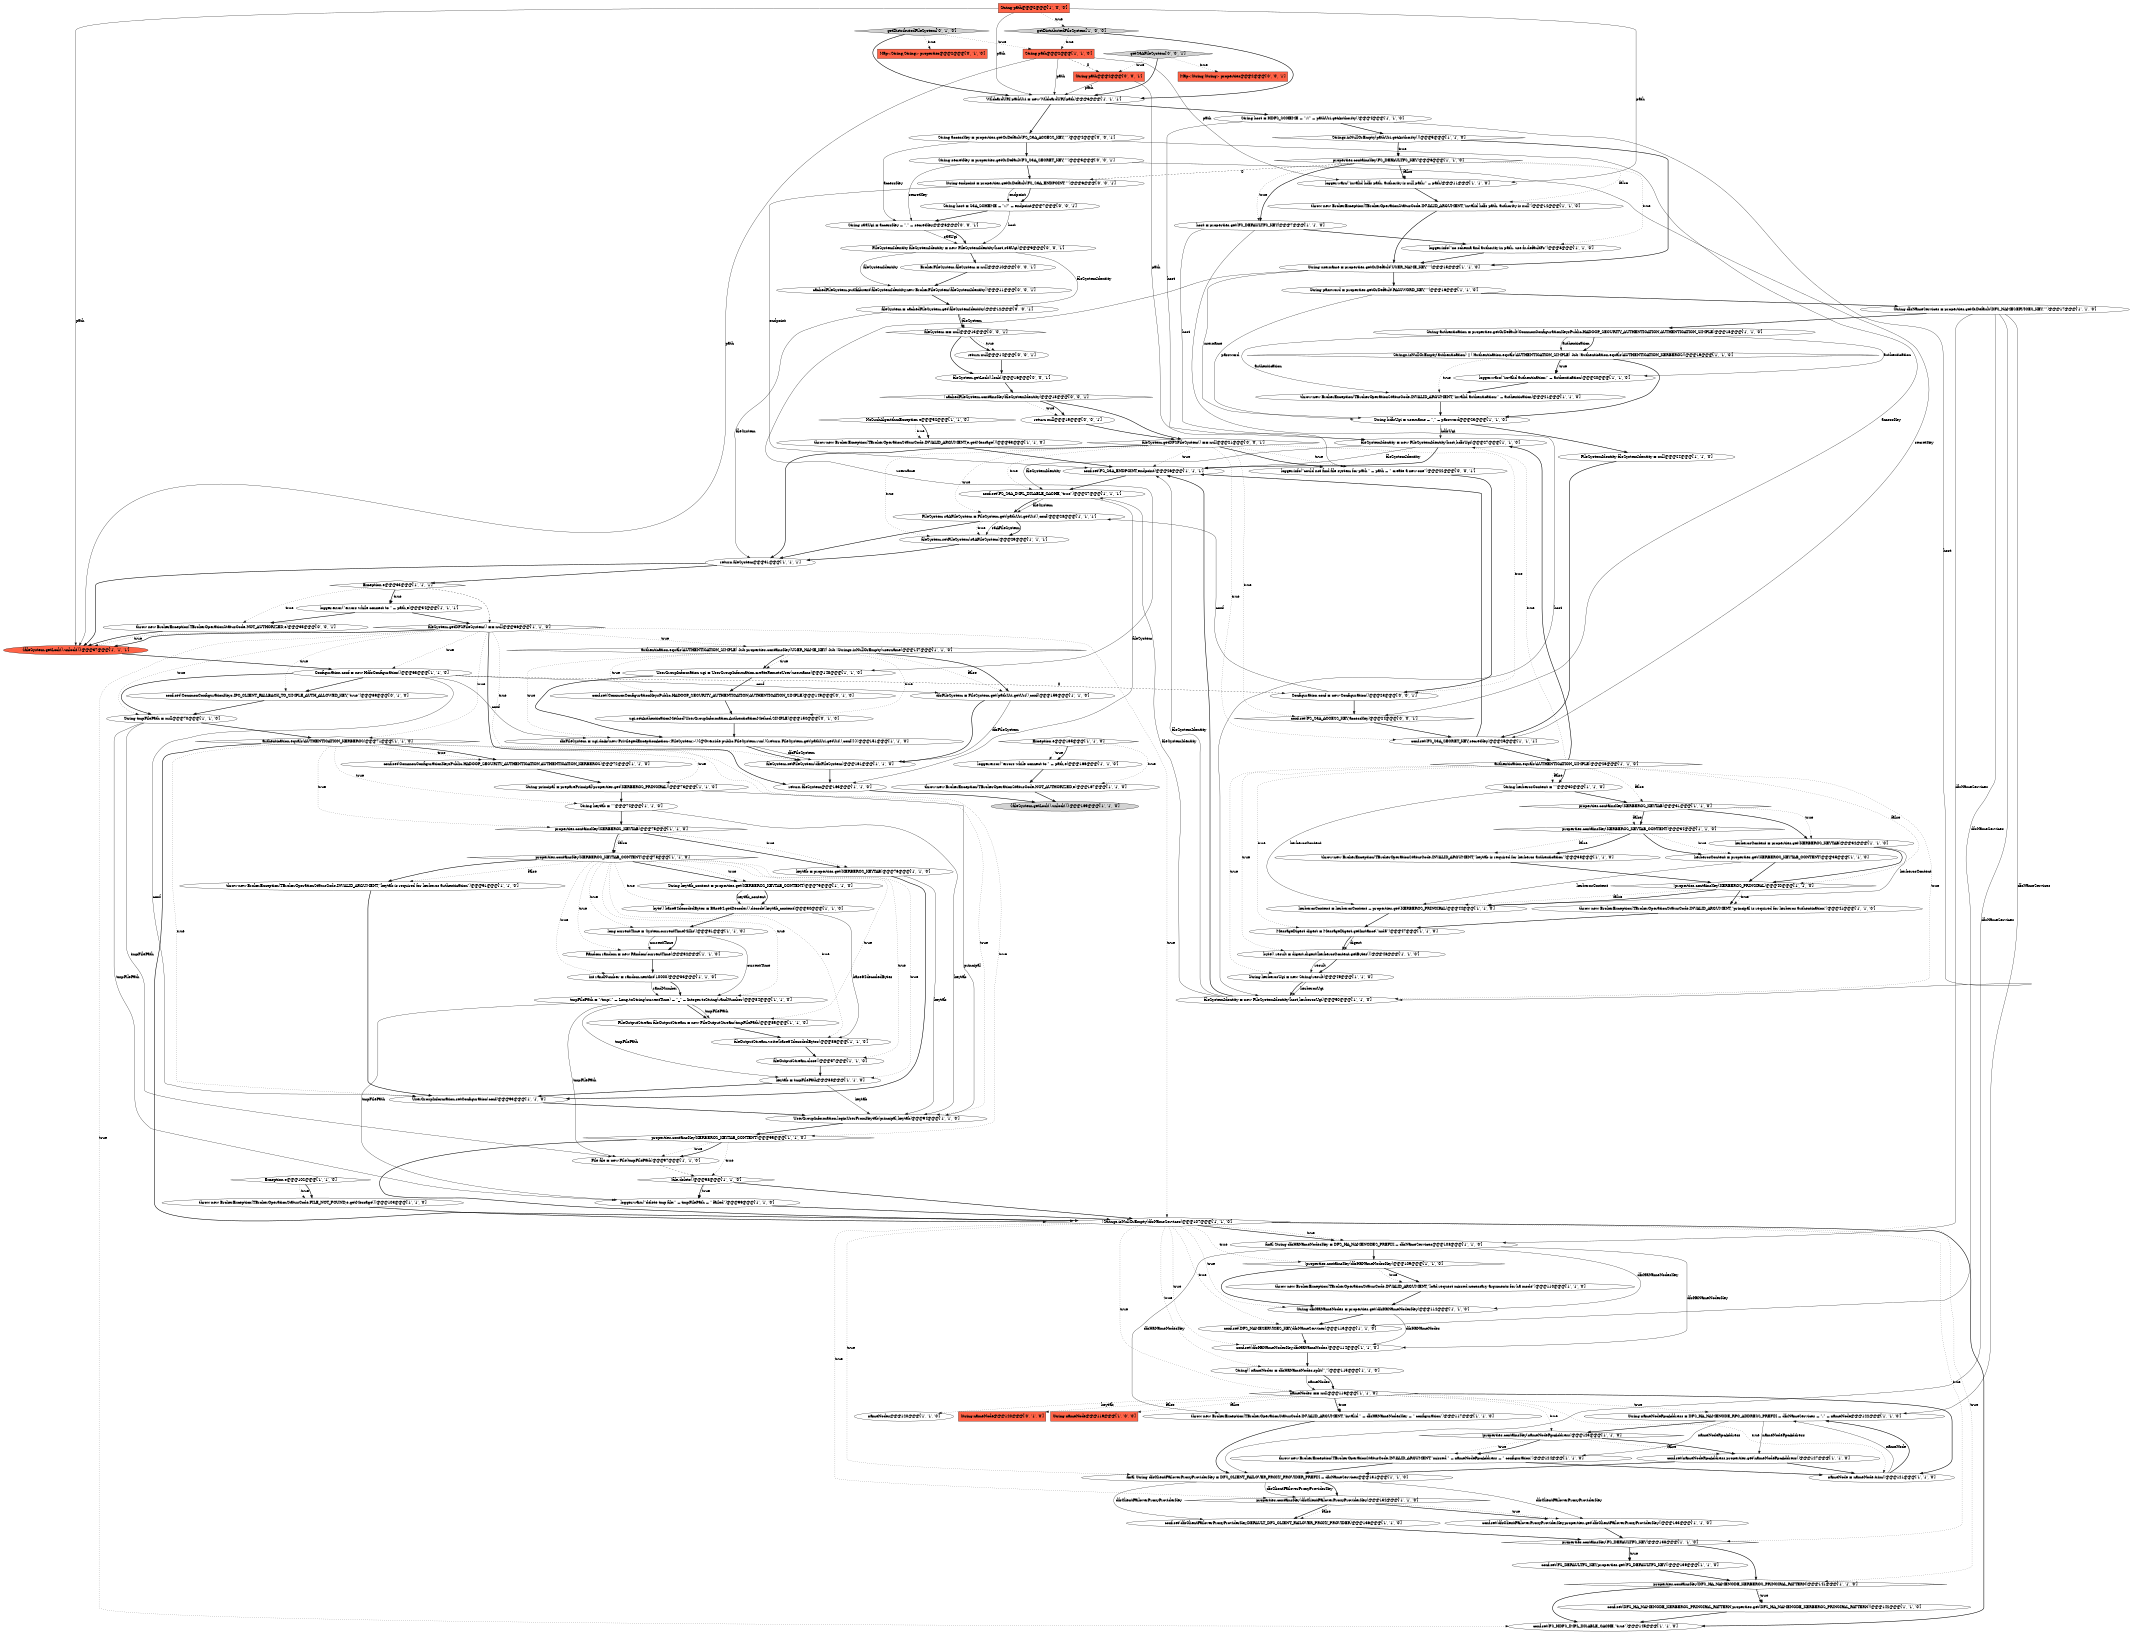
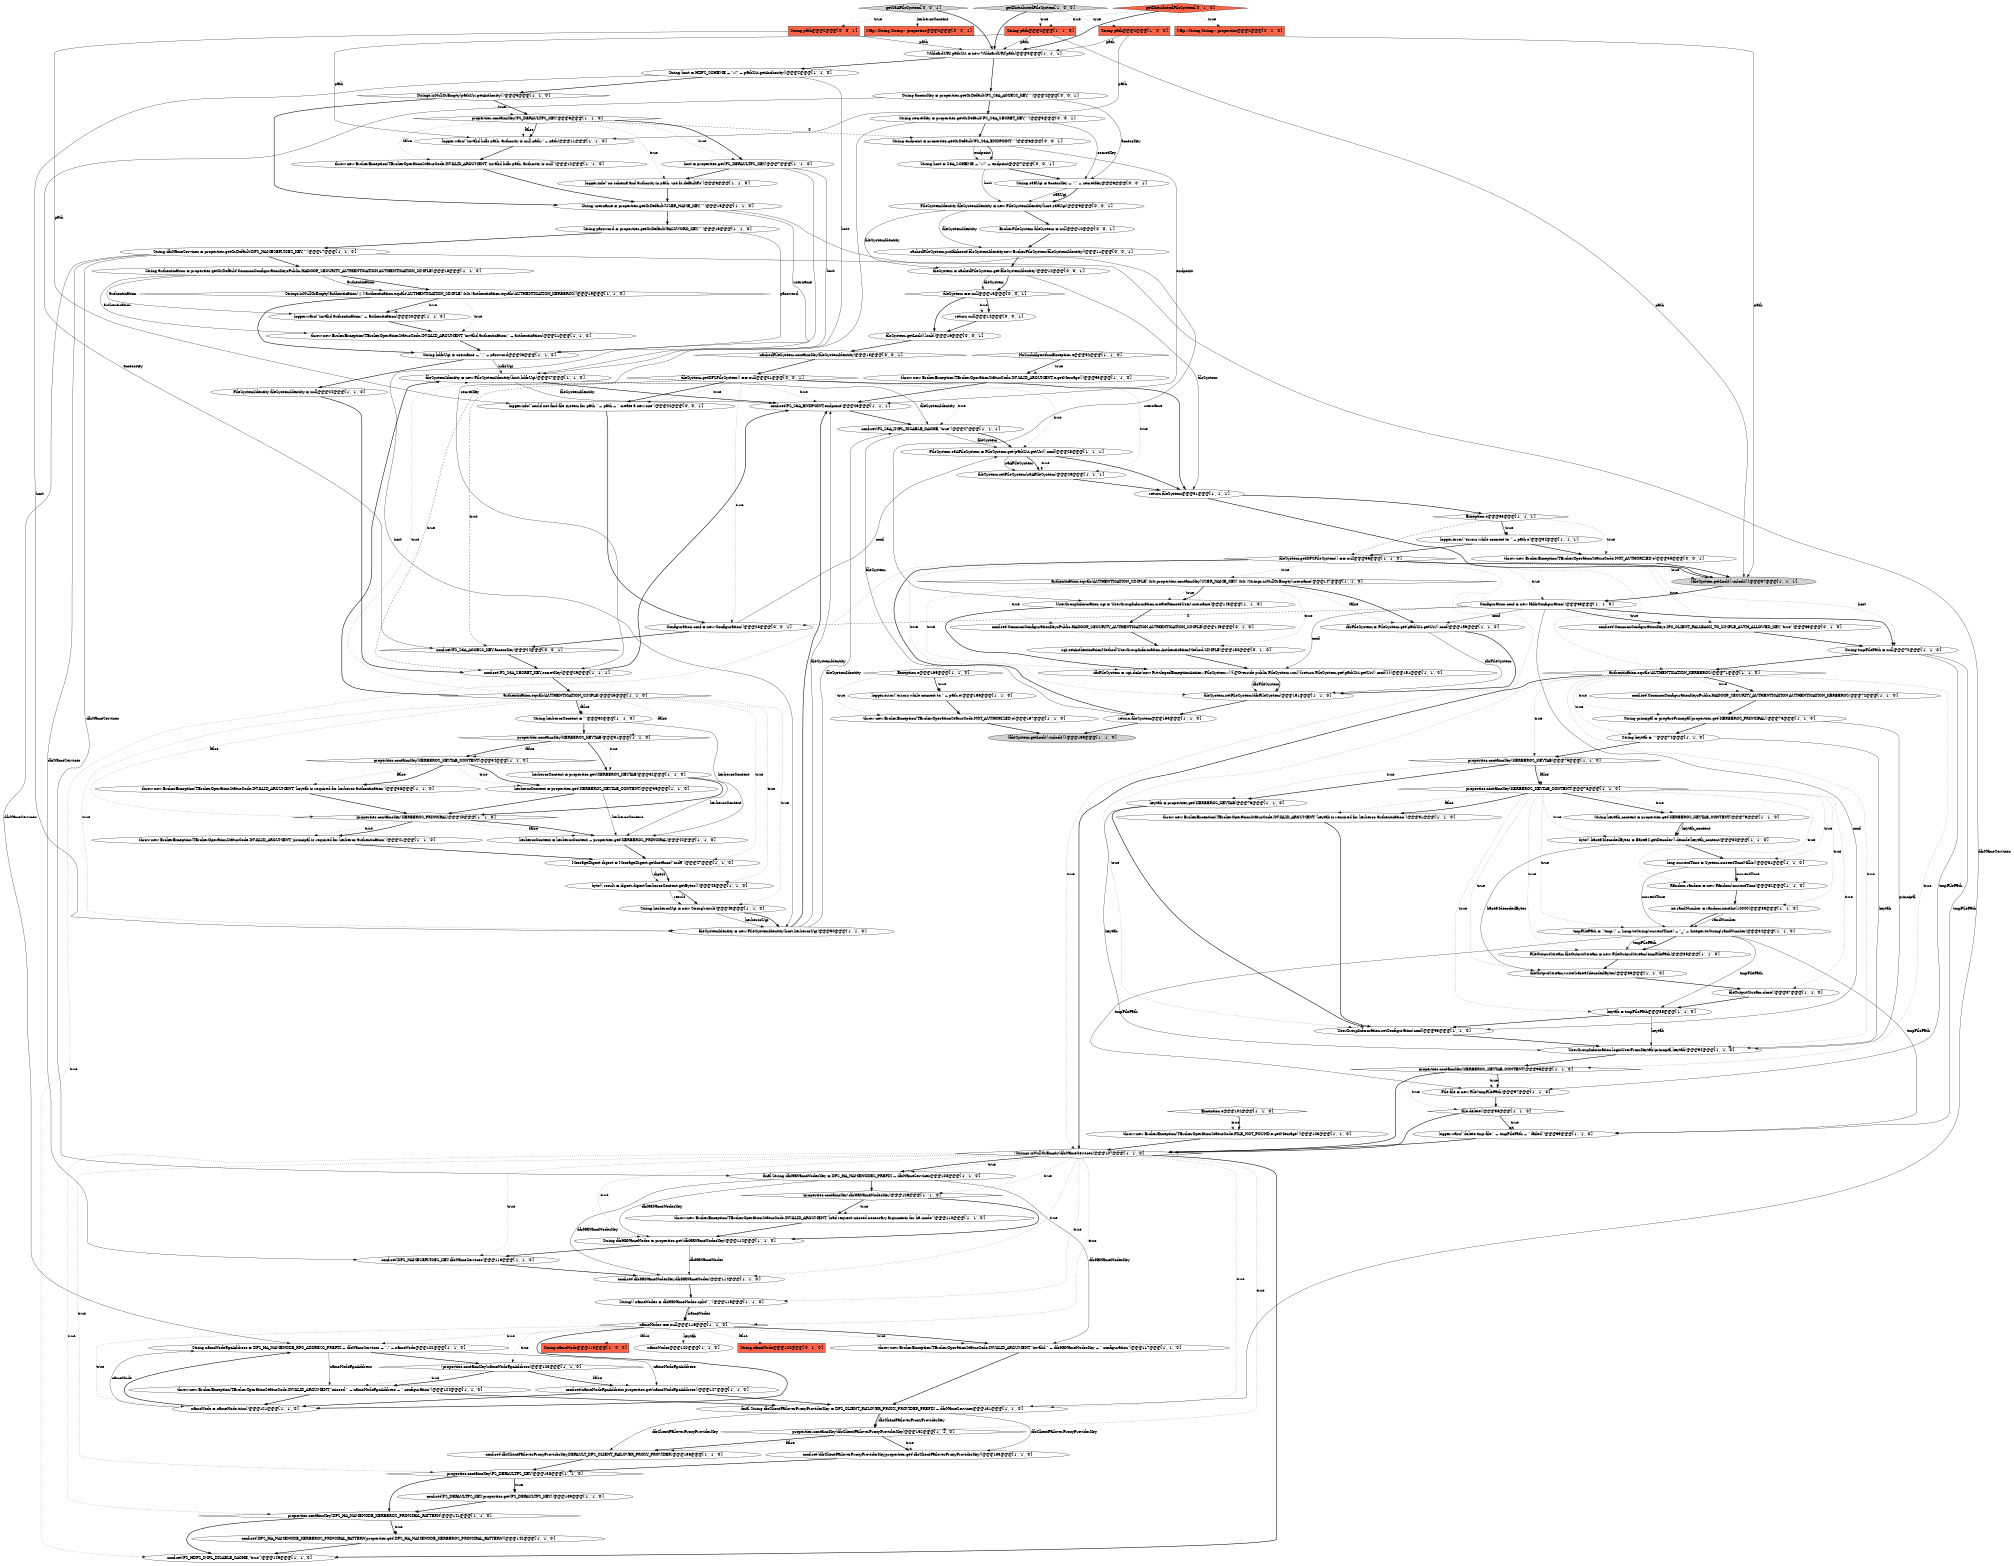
(1052, 19) -> (1084, 19)
(922, 31) -> (1180, 8)
(1083, 65) -> none
(1204, 65) -> (933, 20)
(1068, 420) -> none
(1244, 596) -> (469, 419)
(76, 650) -> (1744, 582)
(1223, 663) -> (441, 471)
(181, 673) -> (1862, 605)
(676, 1170) -> (1496, 1101)
